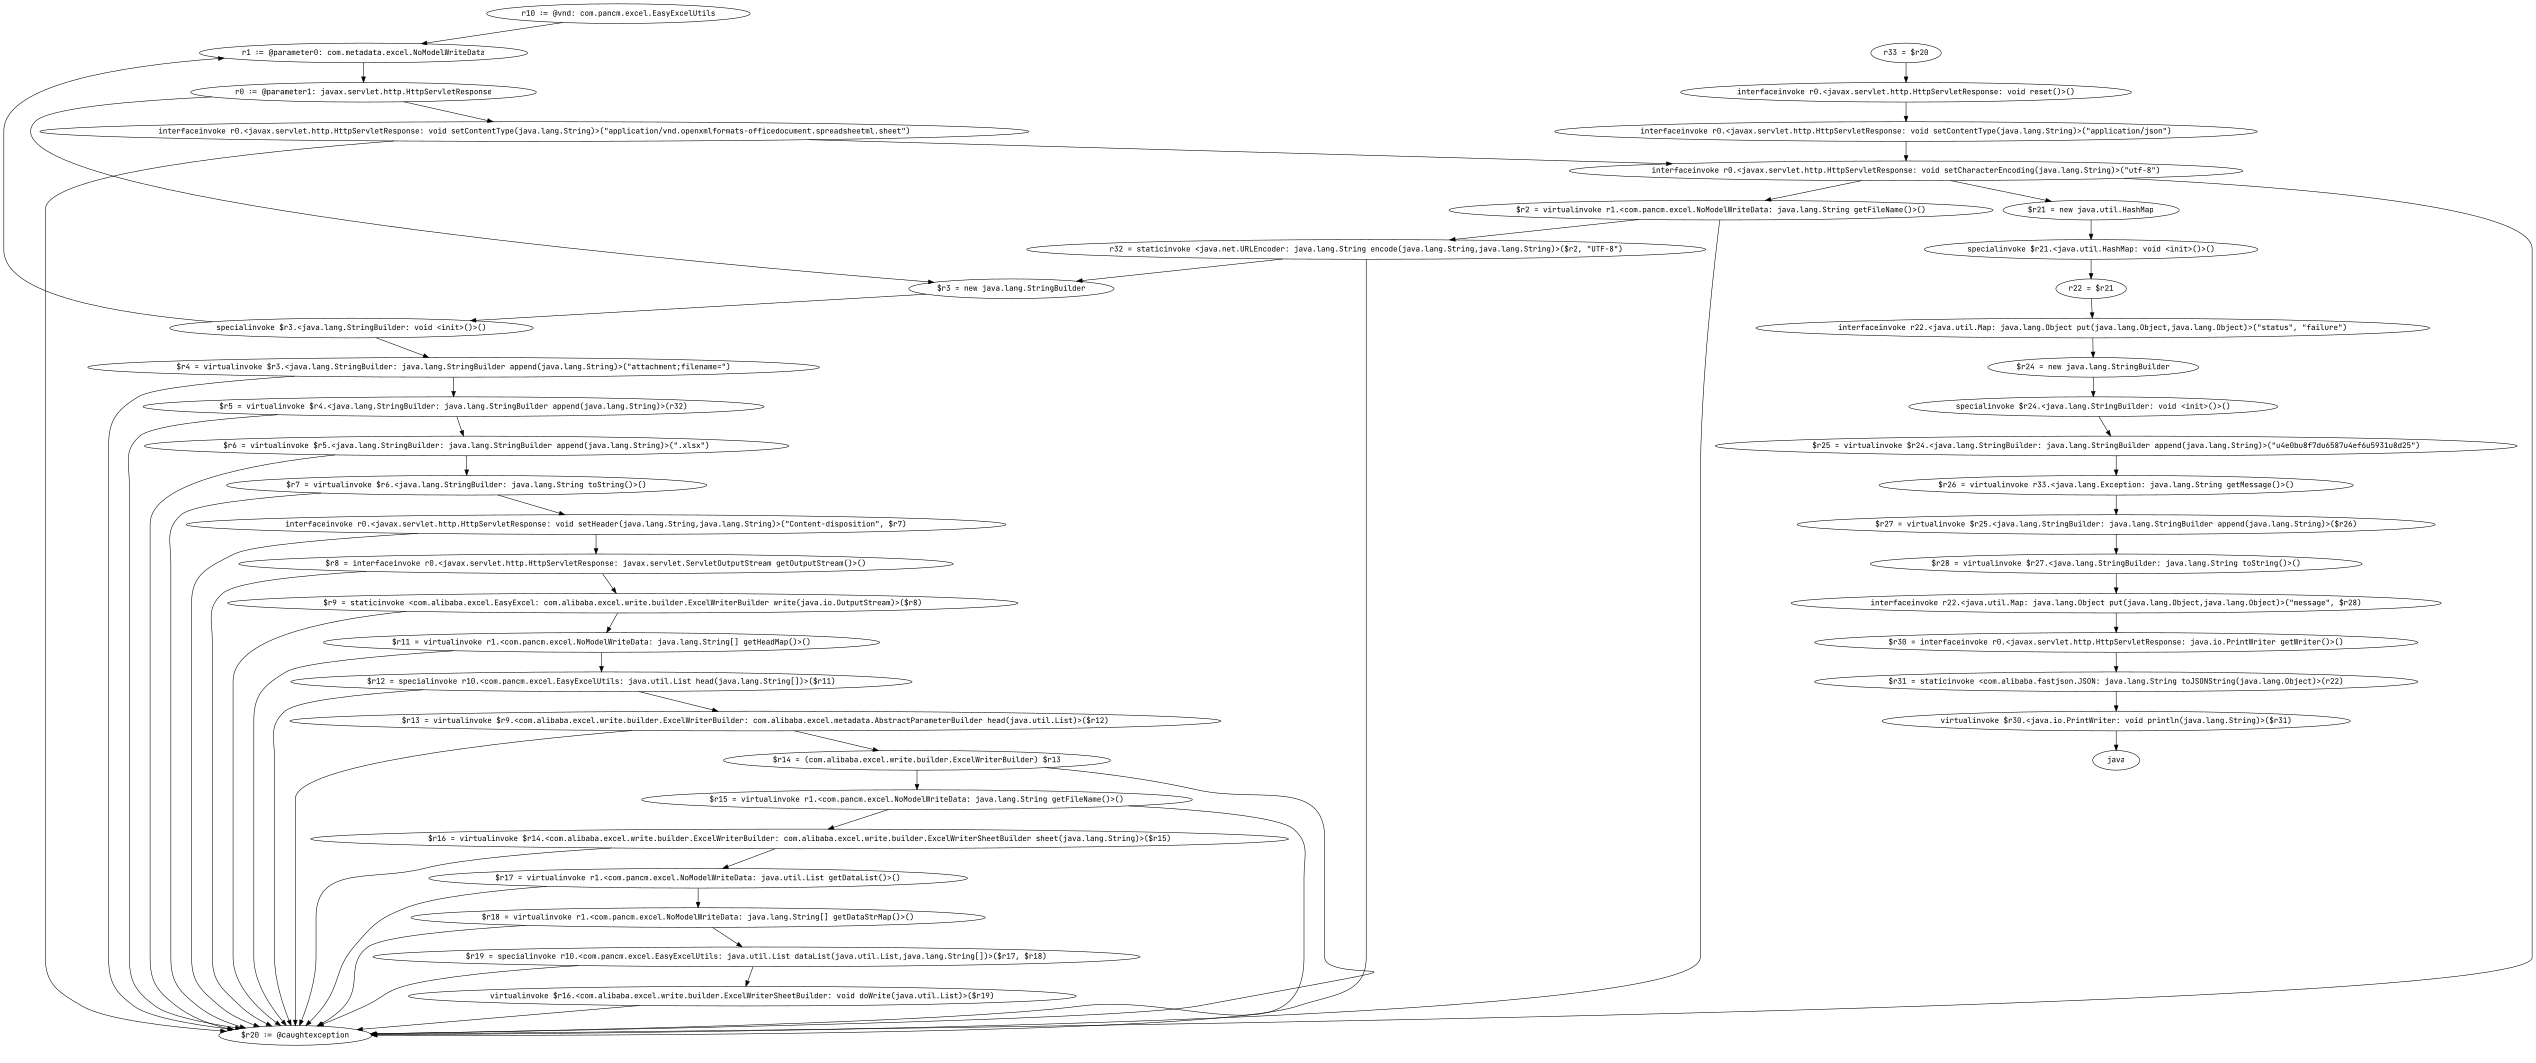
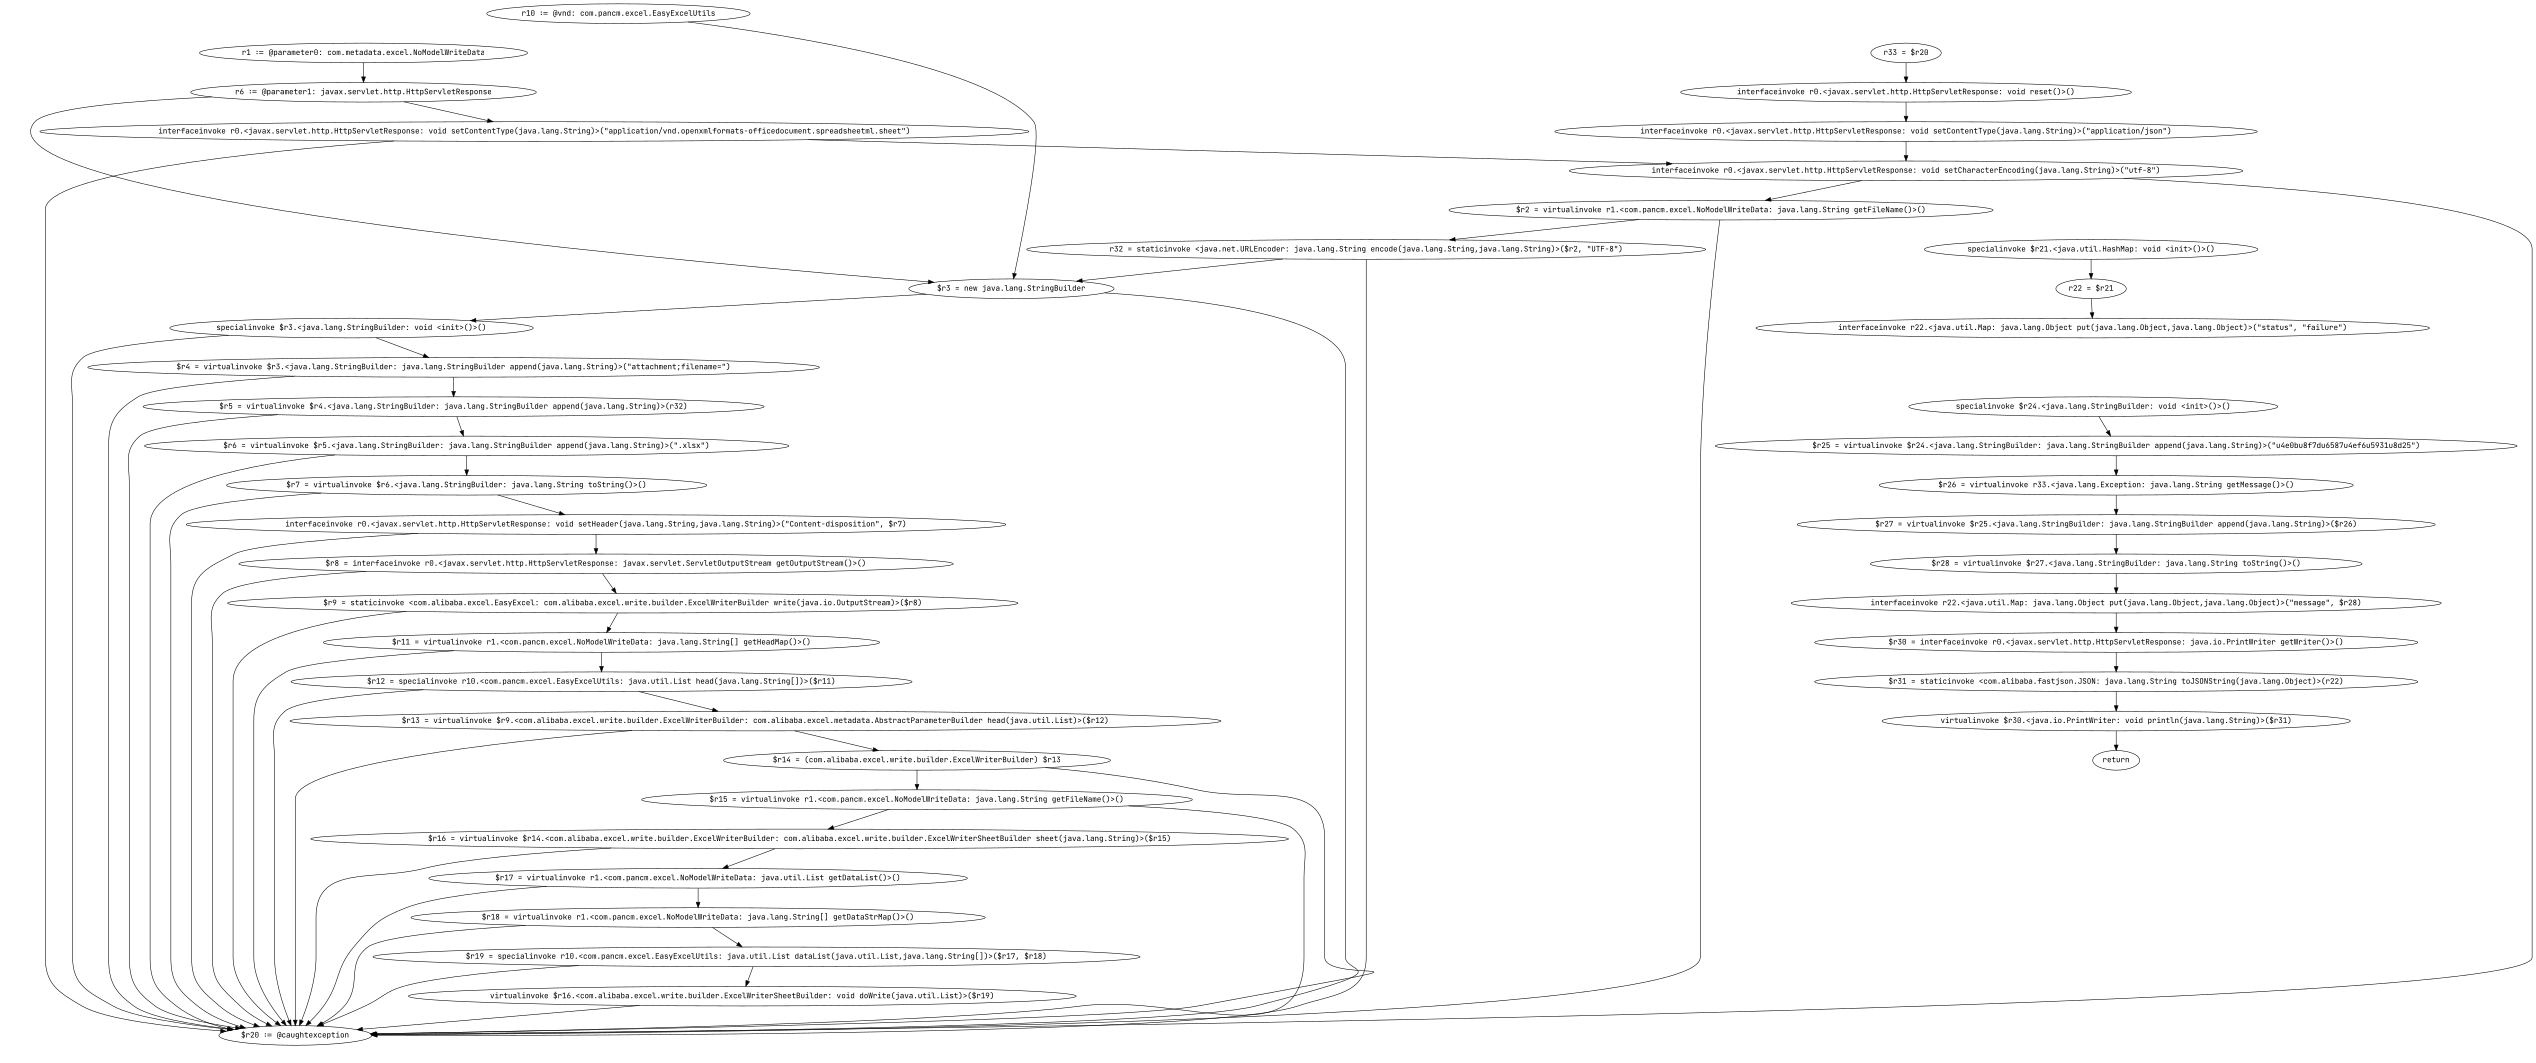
(495, 33) -> (942, 73)
(364, 92) -> (364, 92)
(4, 187) -> (73, 674)
(2091, 210) -> none
(2093, 367) -> none
(2116, 760) -> (2116, 760)
none -> (1305, 993)
